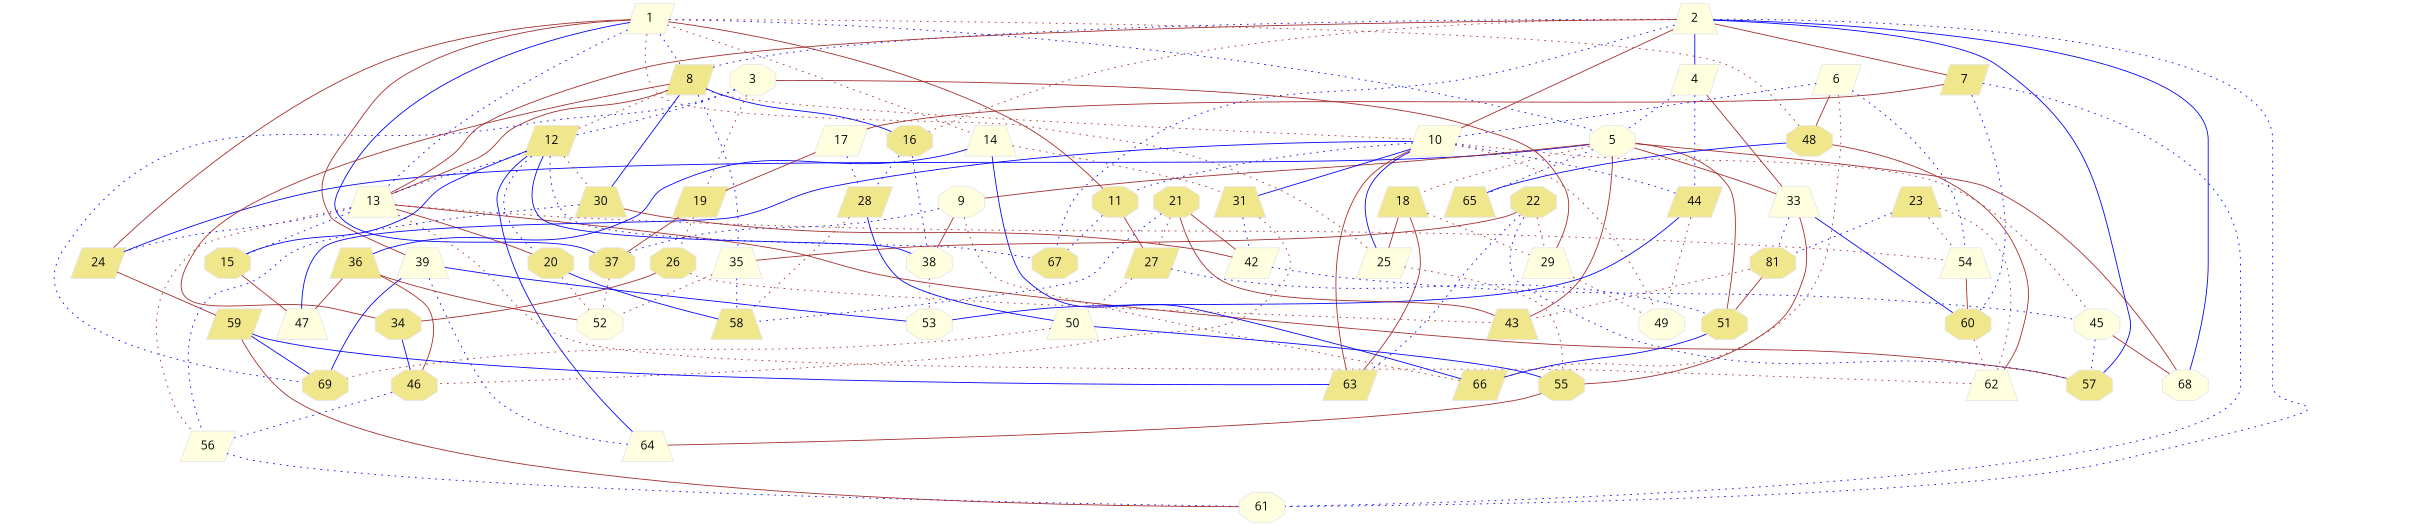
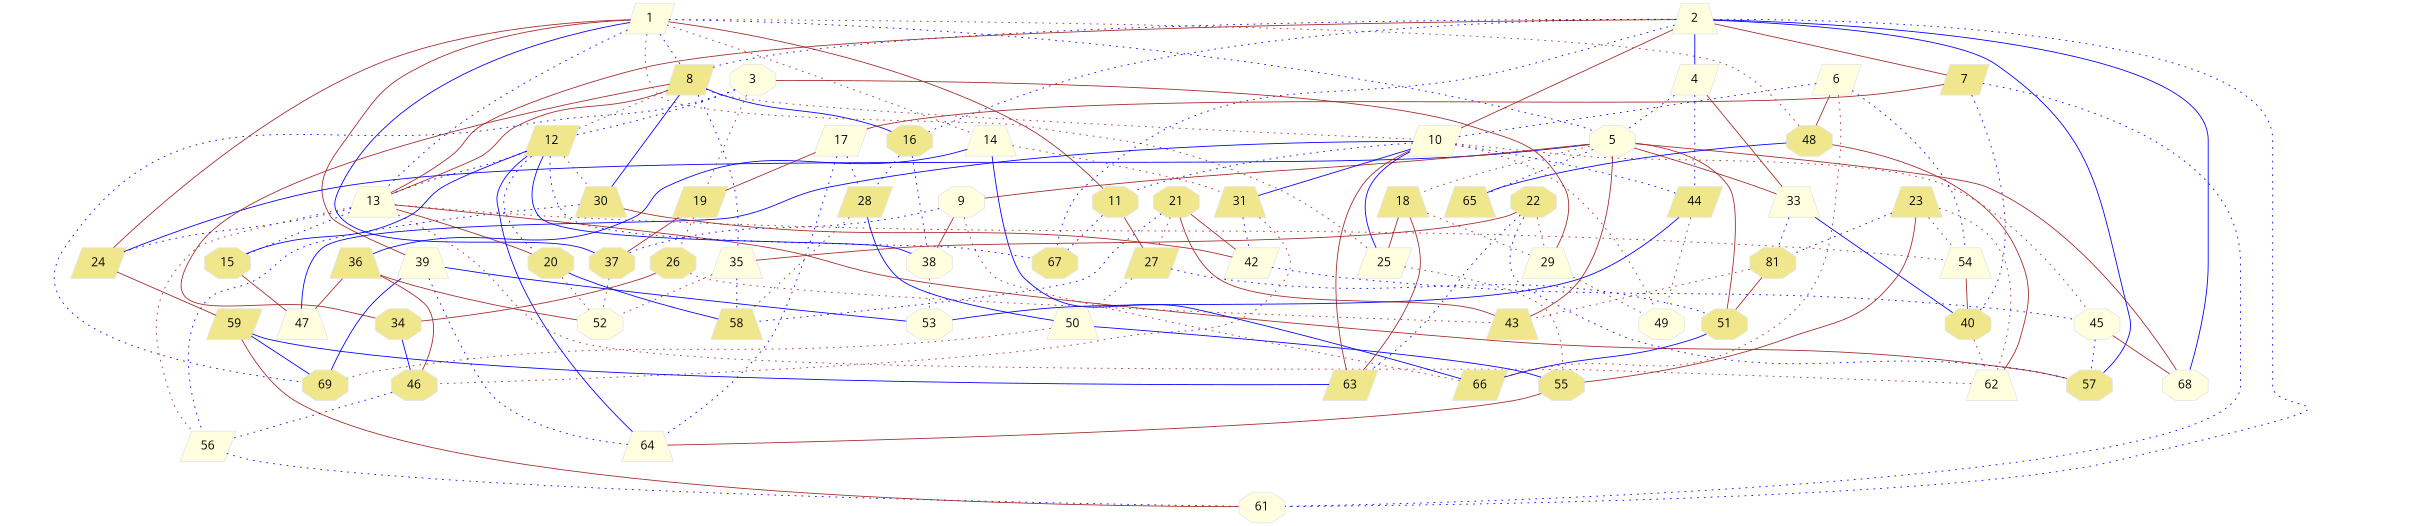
(1296, 38) -> (1296, 38)
none -> (789, 301)
(1793, 302) -> (1780, 341)
(1968, 324) -> (1968, 324)
